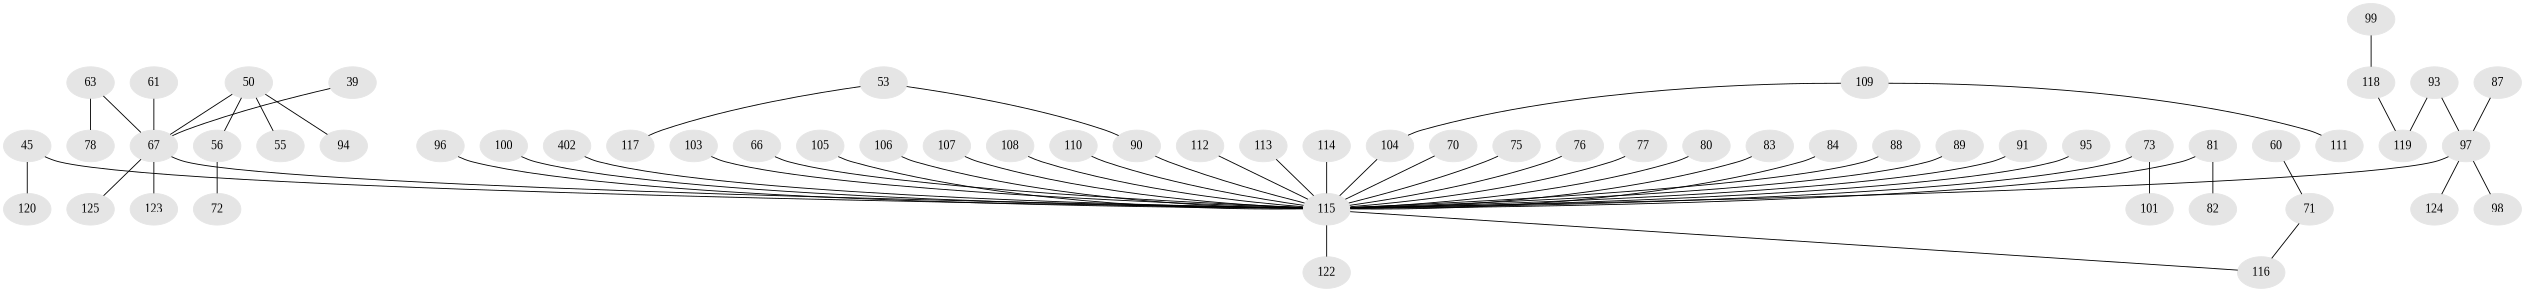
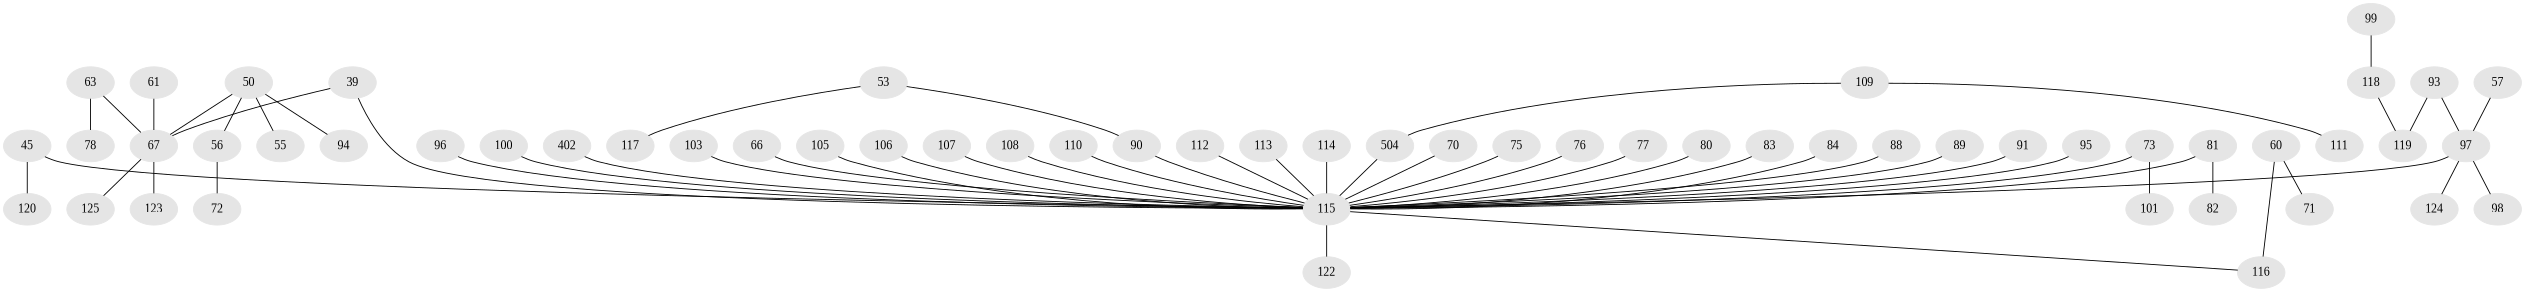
(2498, 83) -> (2498, 83)
(1390, 146) -> (1390, 146)
(453, 183) -> (813, 201)
(2285, 241) -> (2269, 209)
